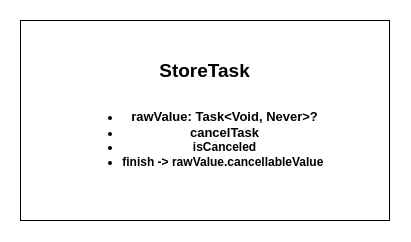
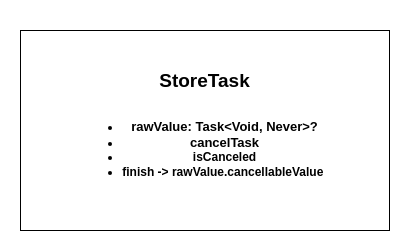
(205, 121) -> (205, 131)
